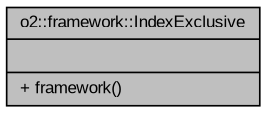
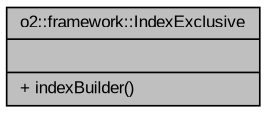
(71, 88) -> (77, 88)
